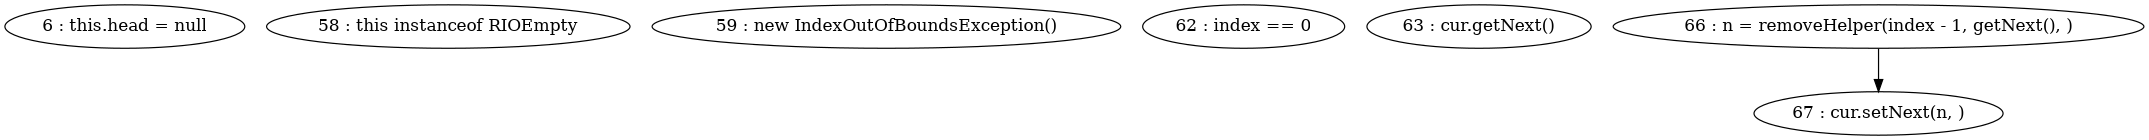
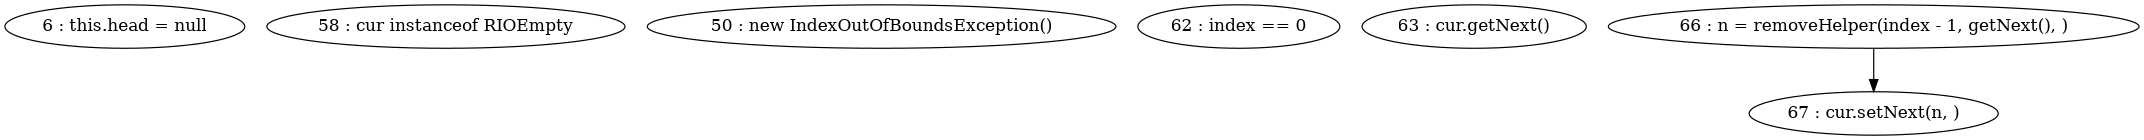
(448, 27) -> (446, 27)
(886, 27) -> (882, 27)
